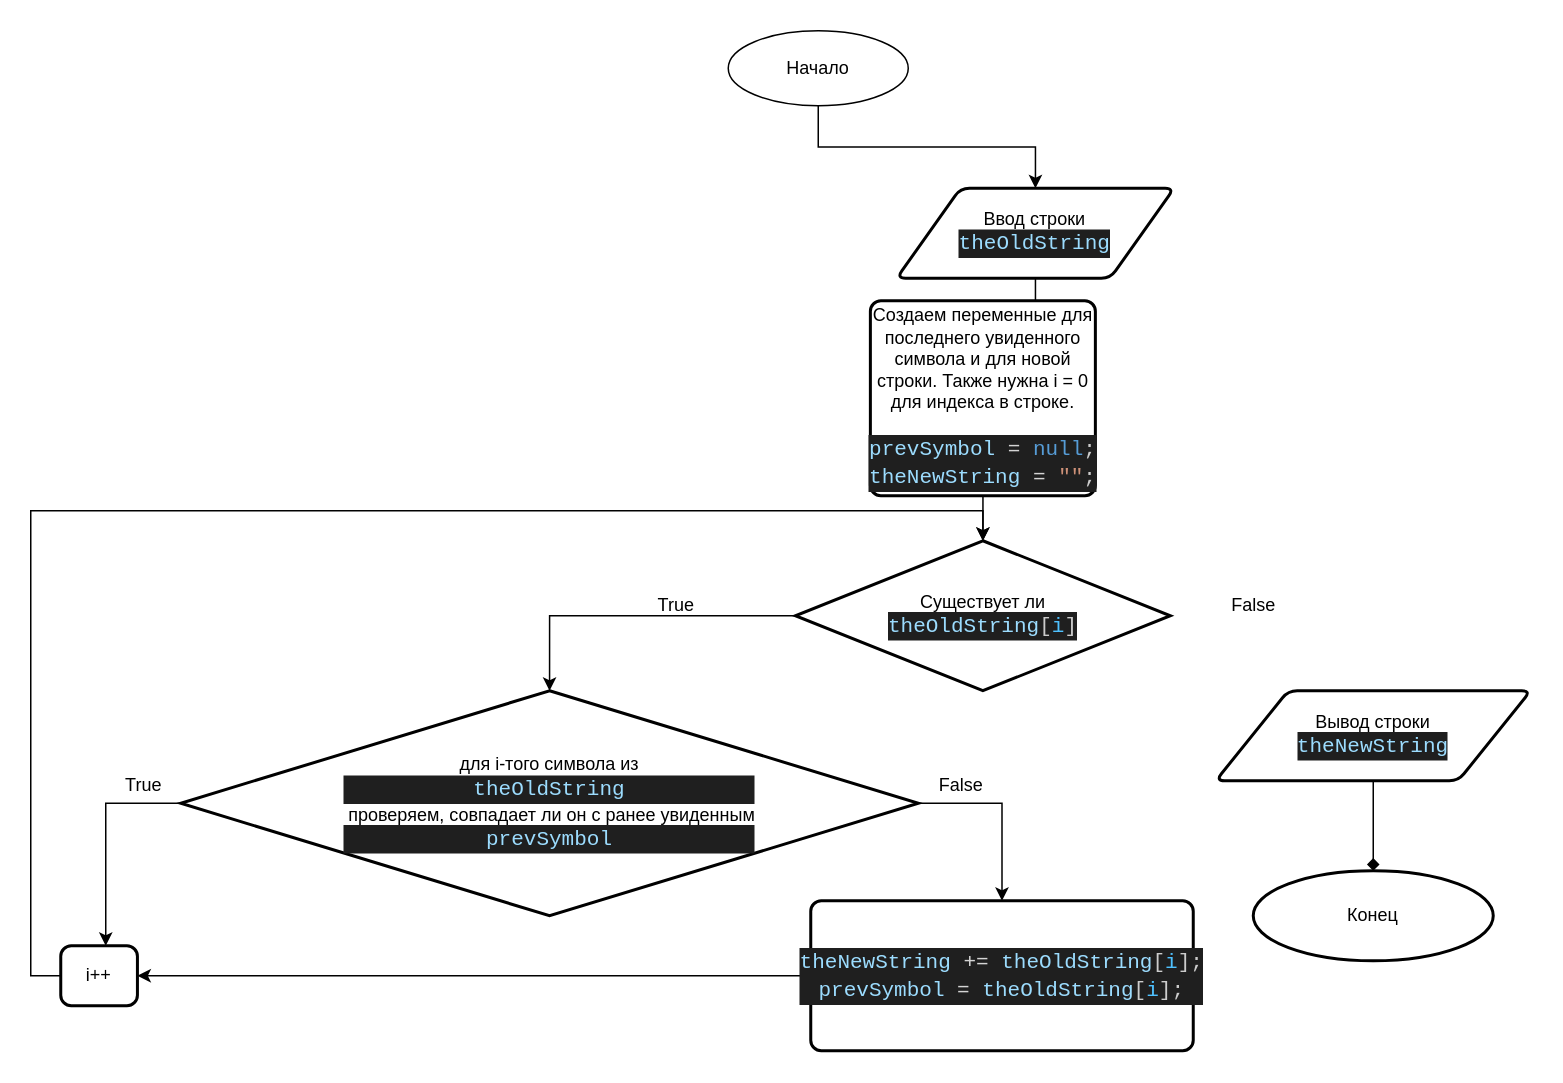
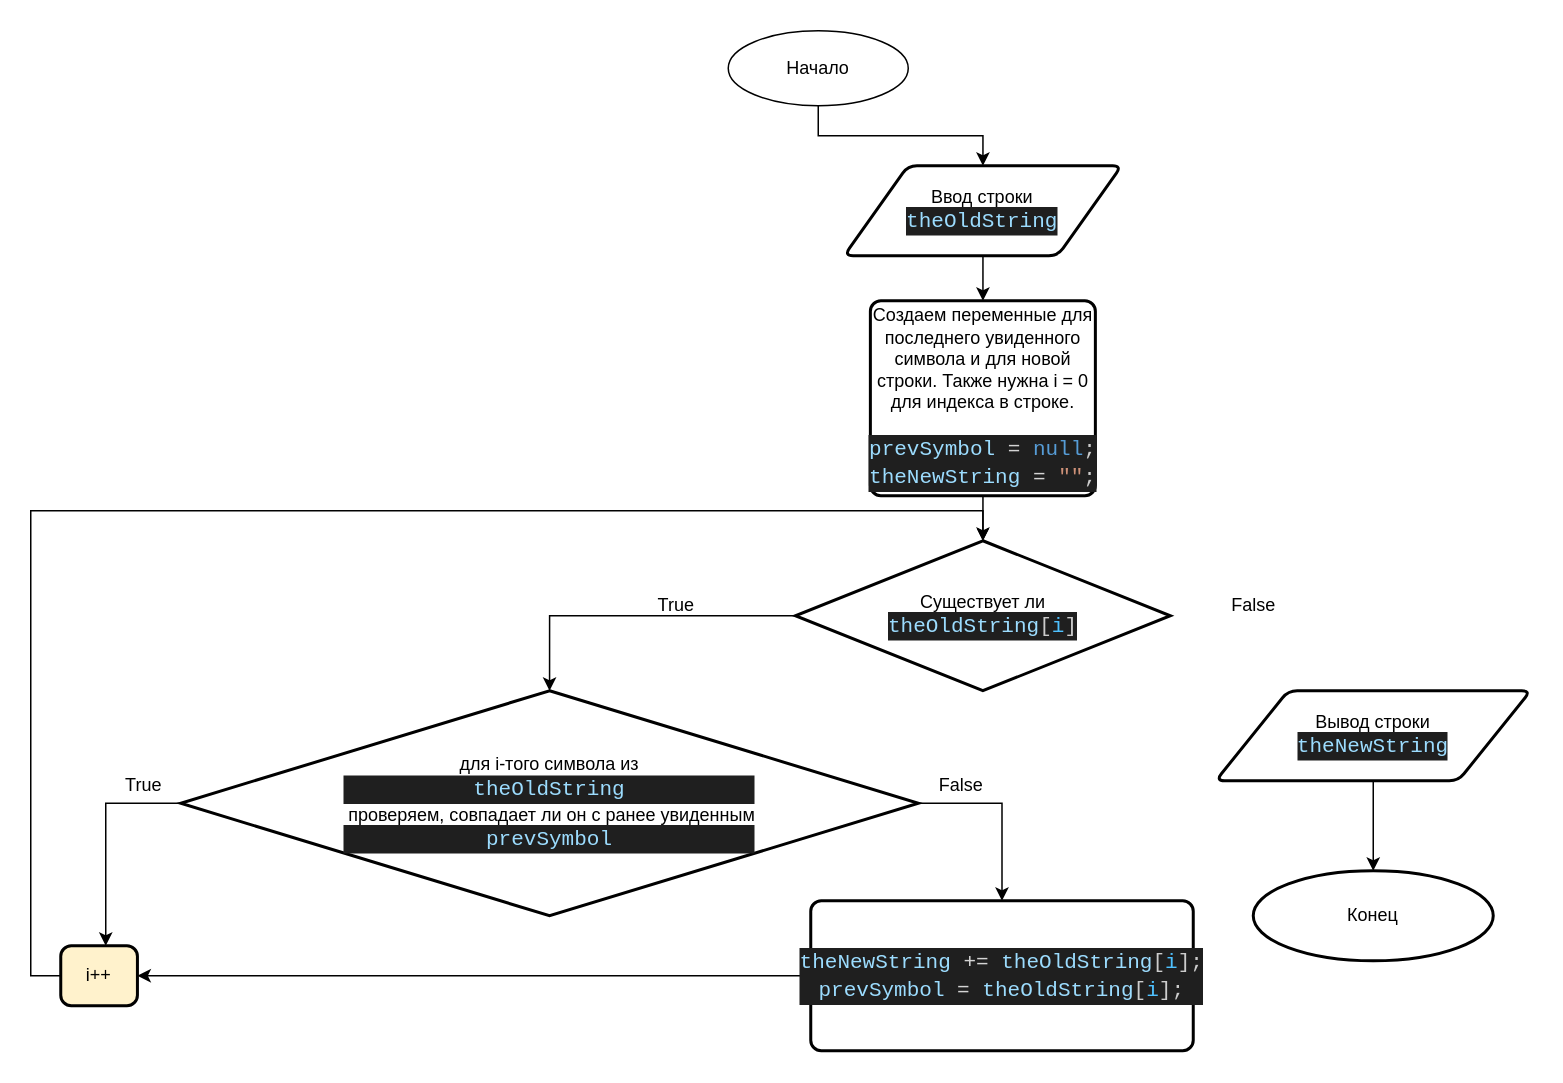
(1035, 233) -> (983, 211)
(1373, 858) -> (1373, 859)
(61, 976) -> (61, 976)
(99, 976) -> (99, 976)
